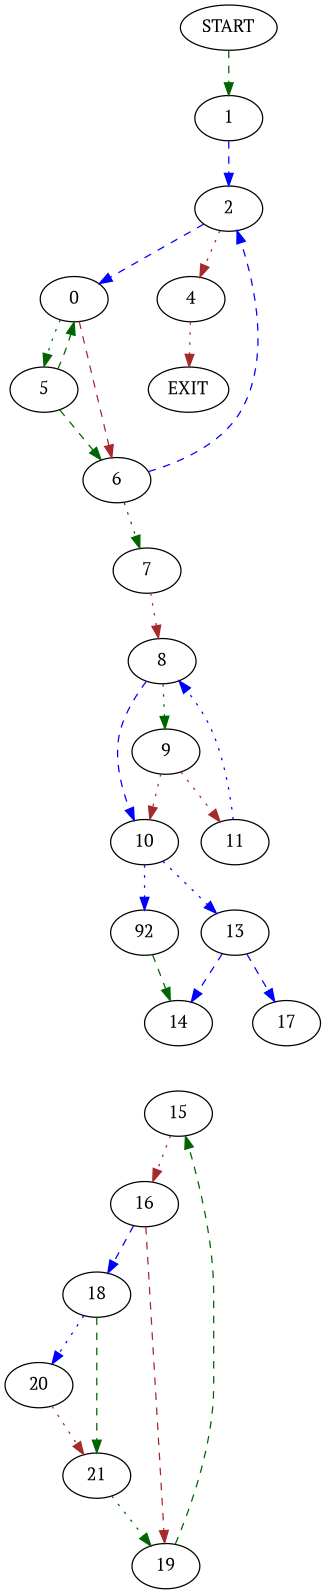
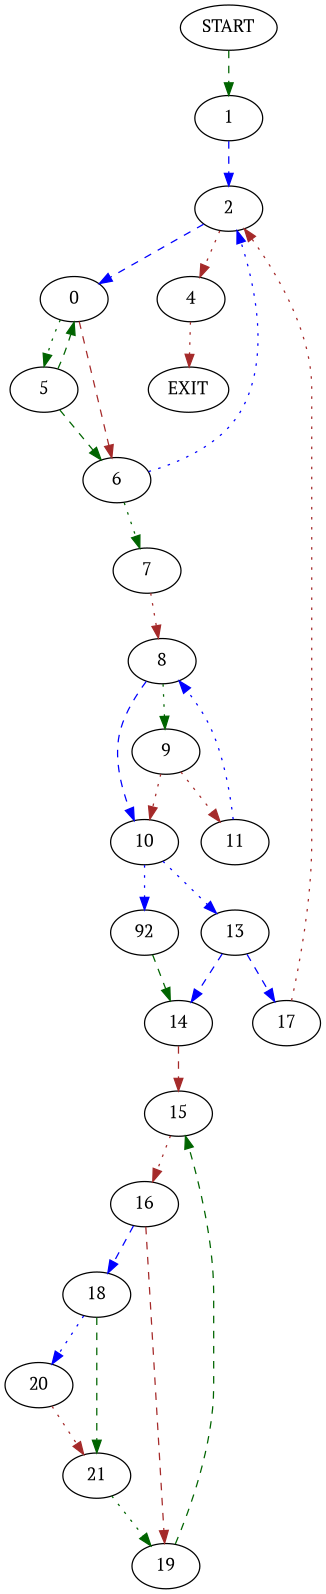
(252, 383) -> (252, 383)
none -> (312, 614)
none -> (178, 1062)
